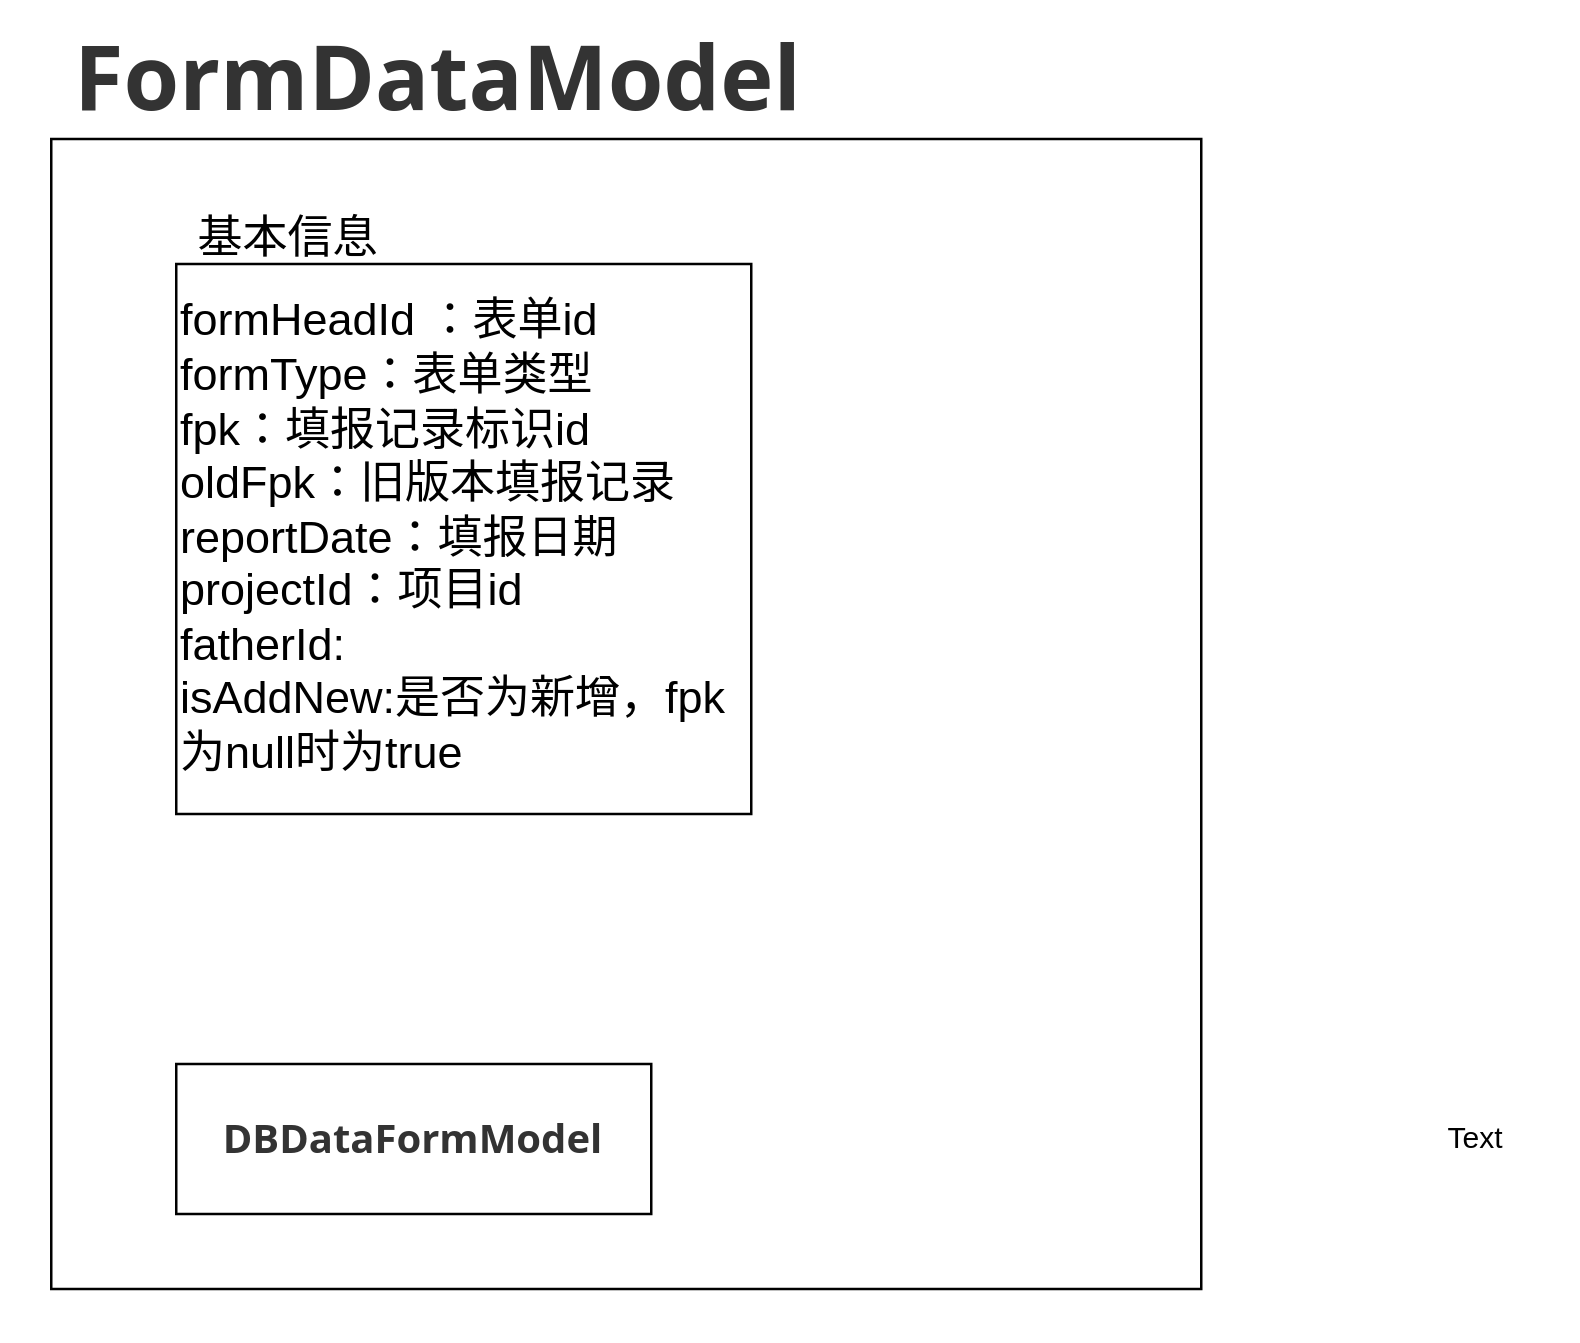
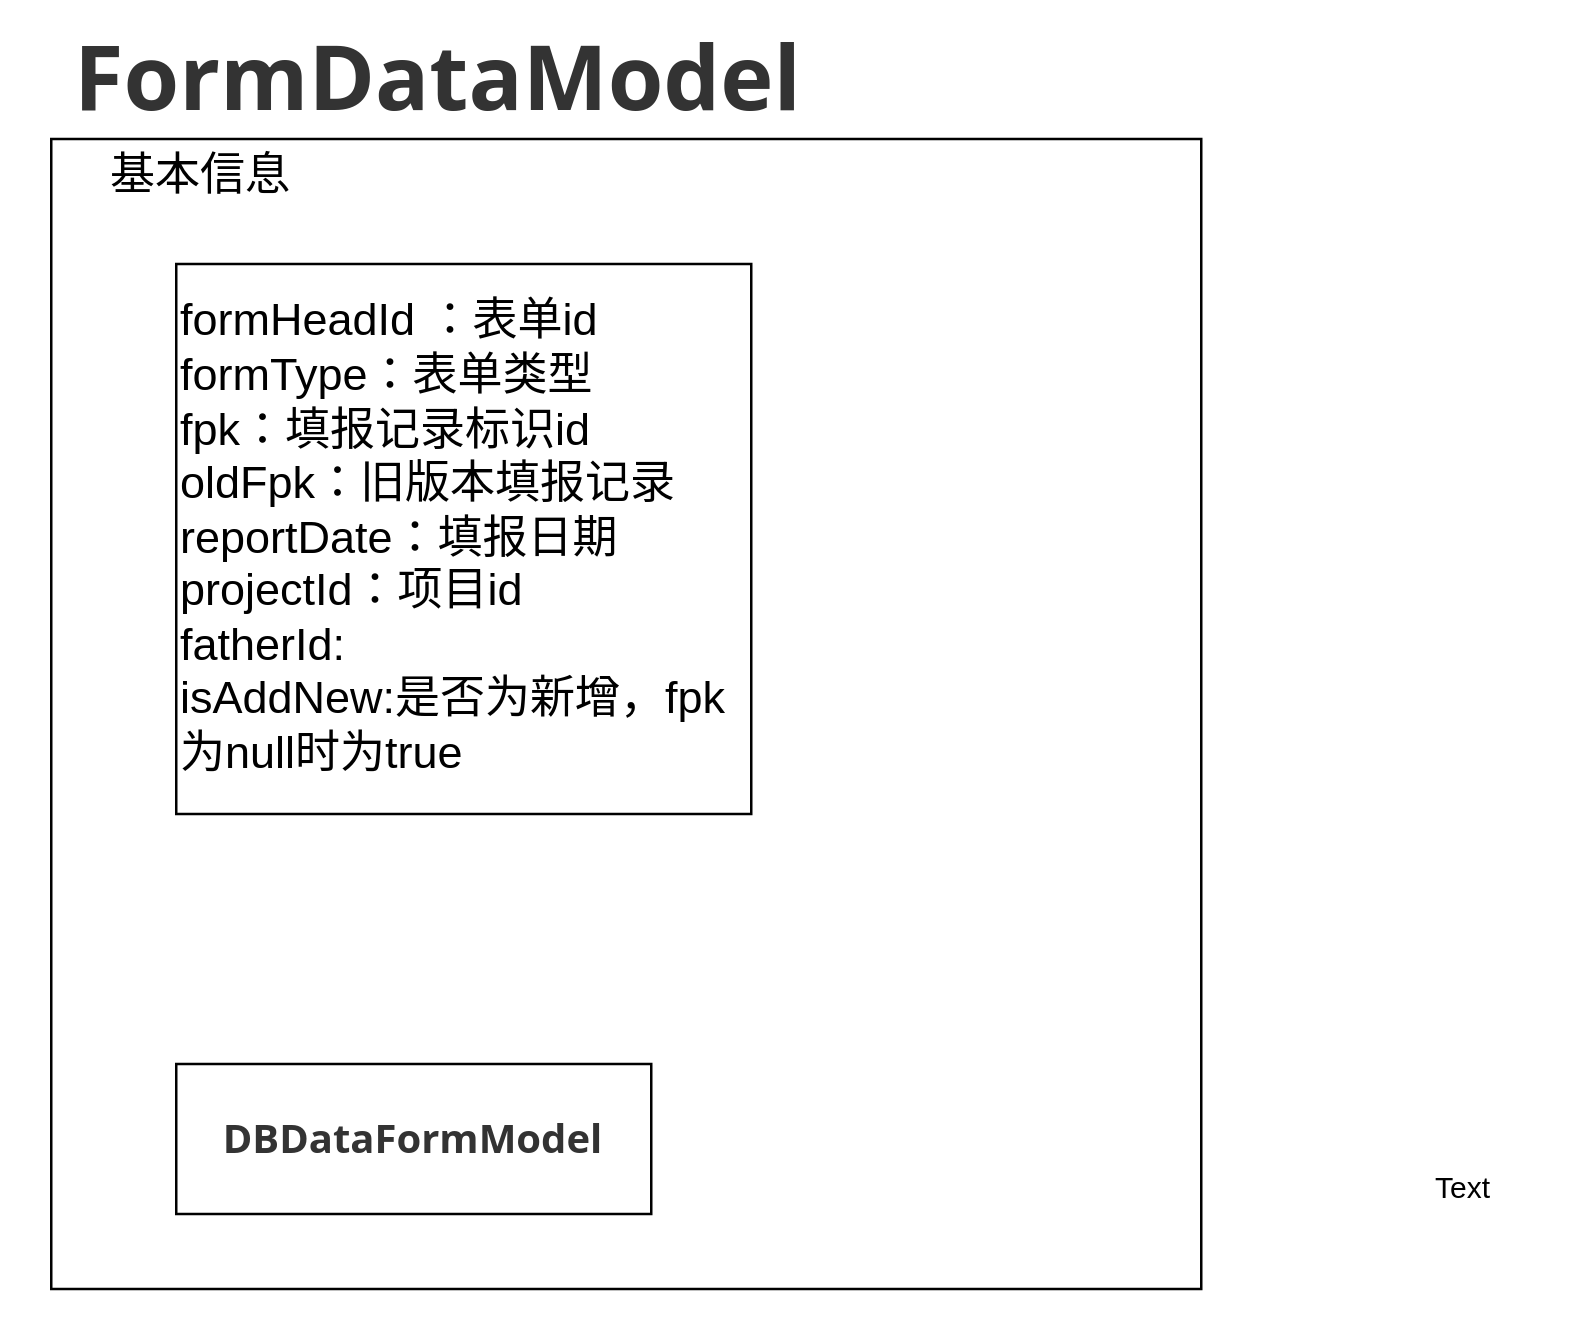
(289, 239) -> (201, 176)
(1476, 1139) -> (1464, 1189)
